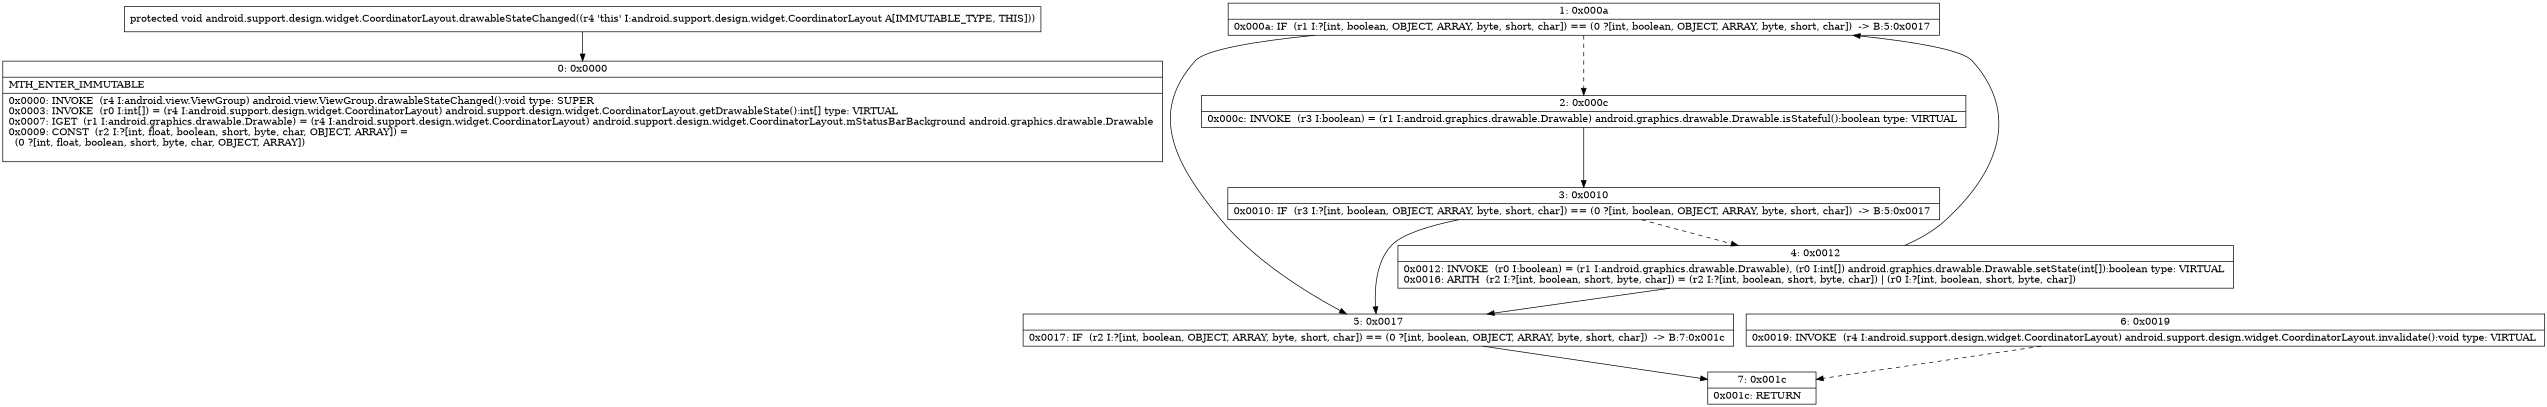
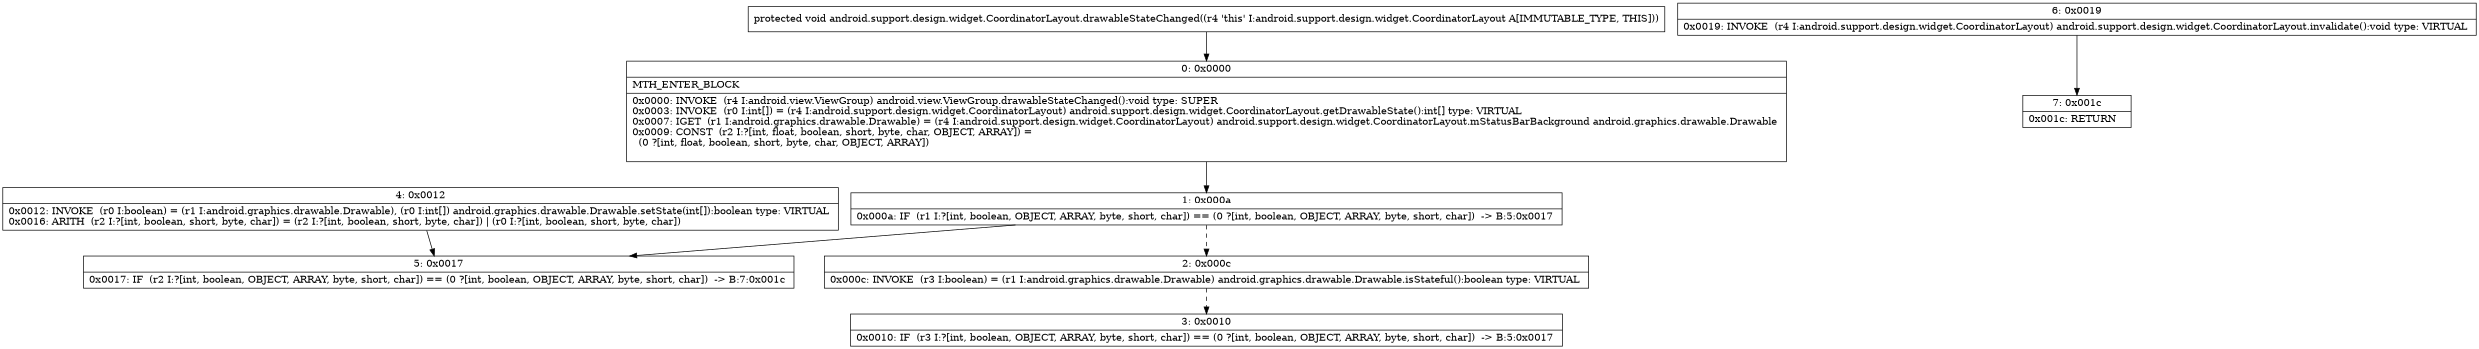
(77, 85) -> (686, 85)
(1997, 112) -> (1207, 174)
(1584, 154) -> (1207, 298)
(1686, 232) -> none
(1394, 243) -> none
(1592, 362) -> none
(1932, 362) -> (2077, 62)
